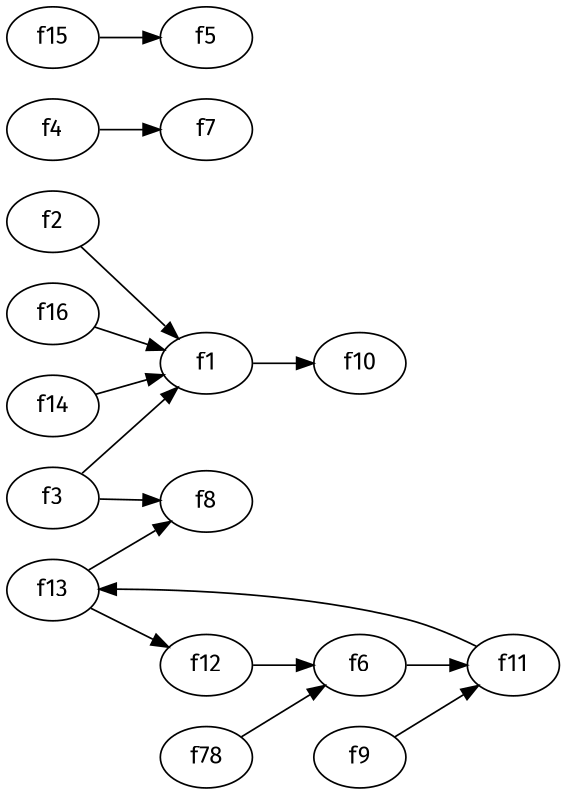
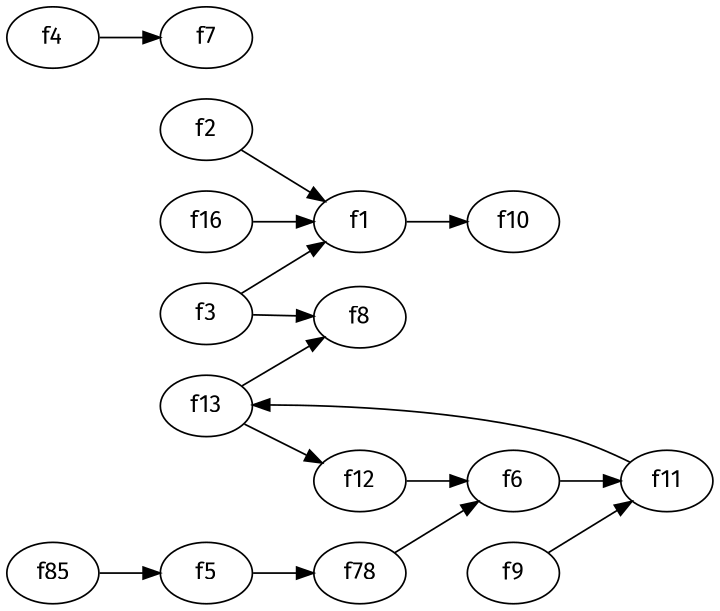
(53, 38) -> (53, 573)
(53, 406) -> none
none -> (275, 573)
